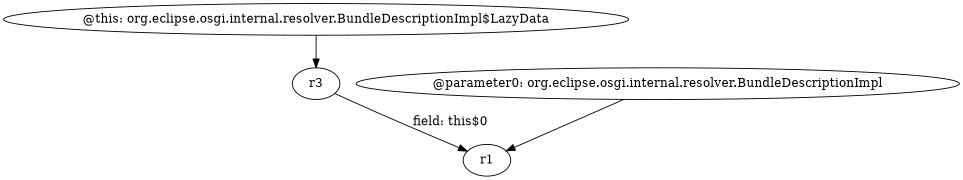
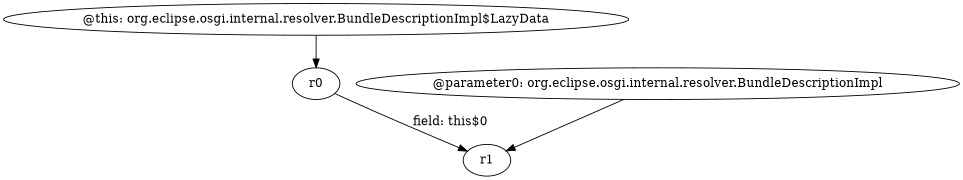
(316, 84) -> (316, 84)
